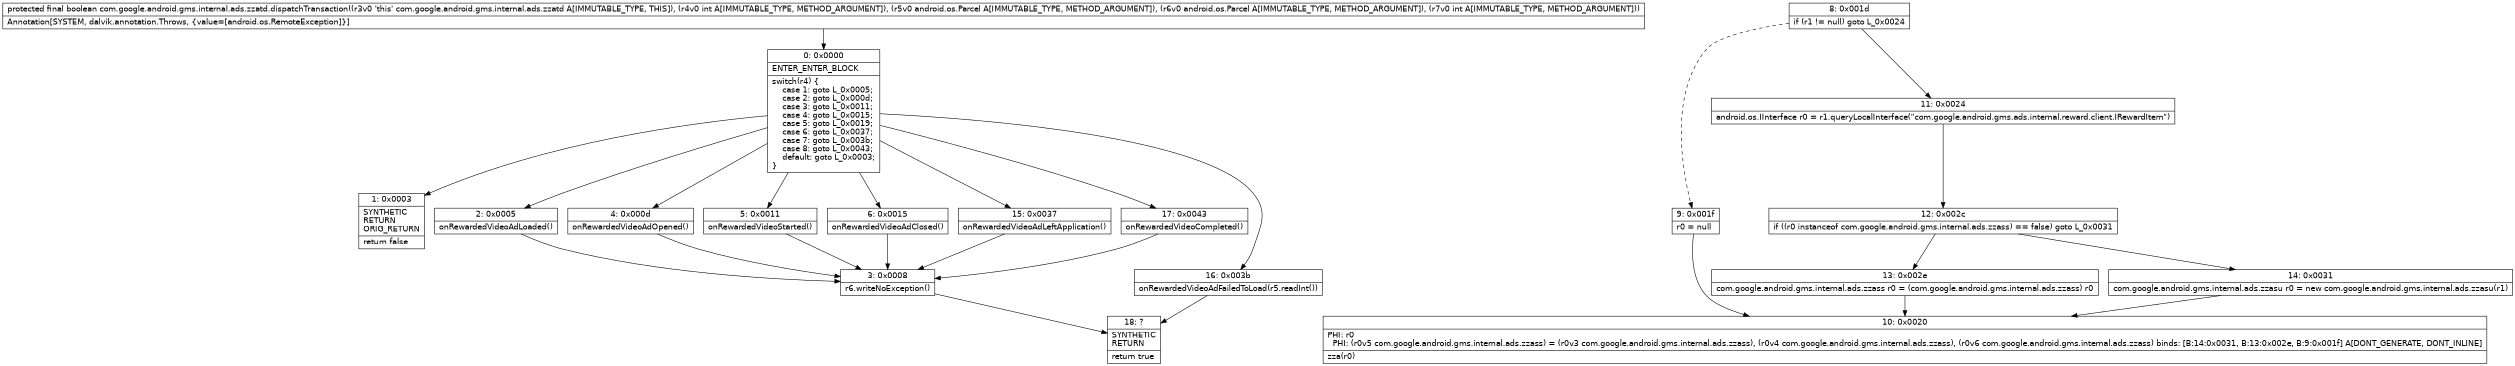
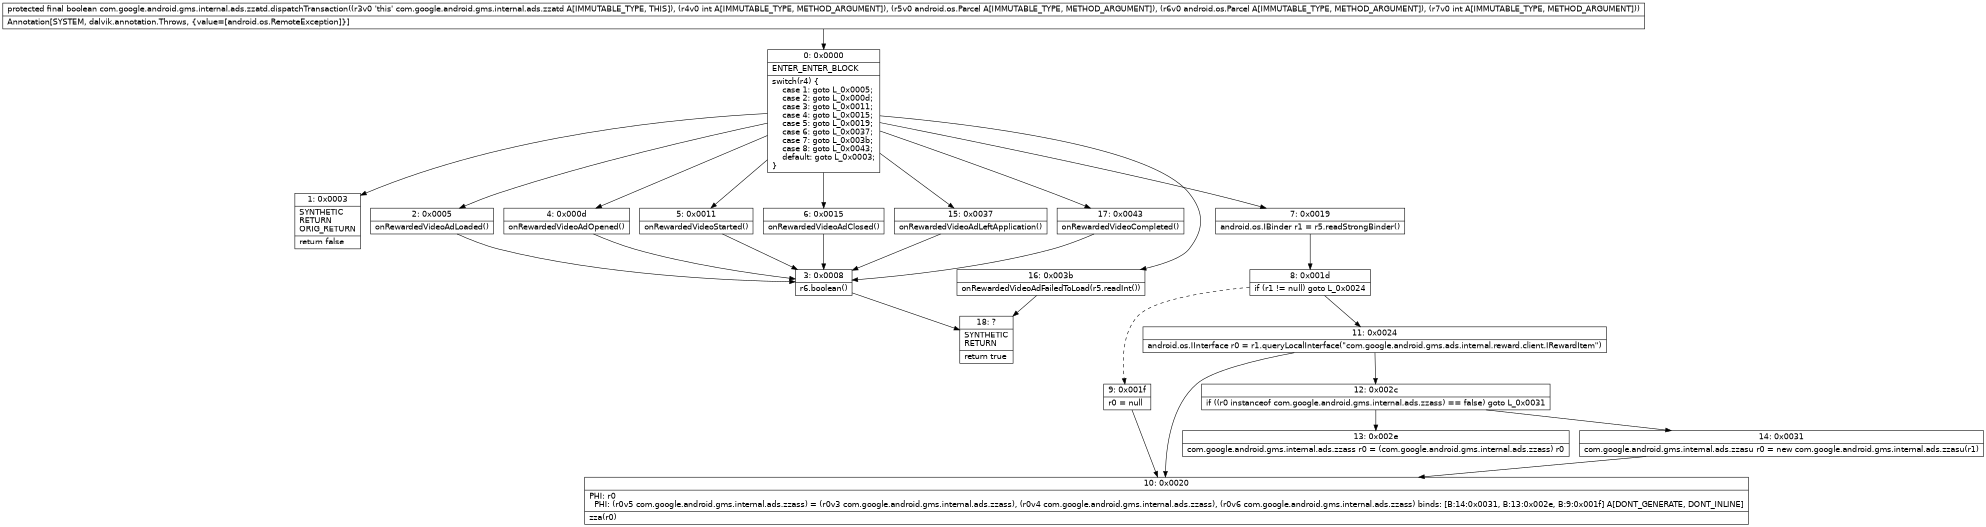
none -> (1310, 221)
(888, 289) -> (824, 289)
(1905, 303) -> (1200, 382)
